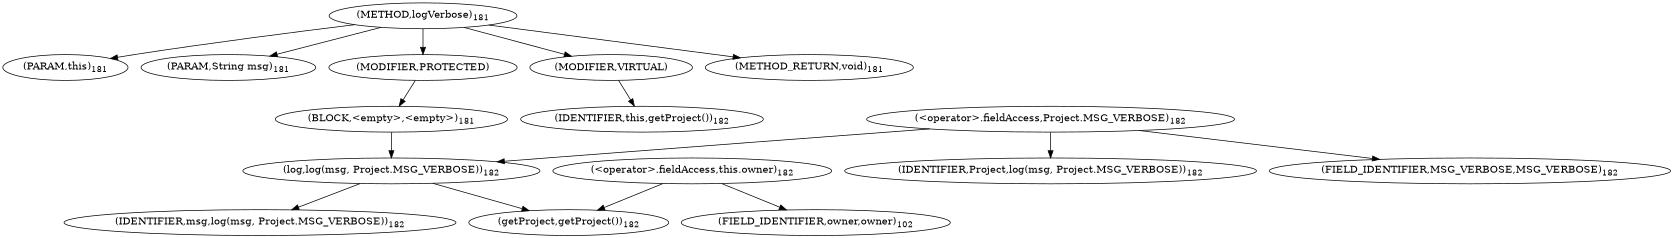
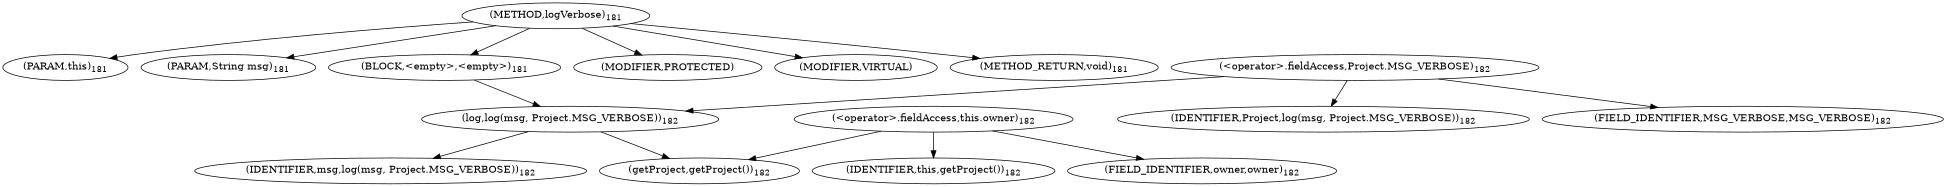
(409, 90) -> (504, 40)
(625, 90) -> (934, 142)
(905, 222) -> (1291, 170)
